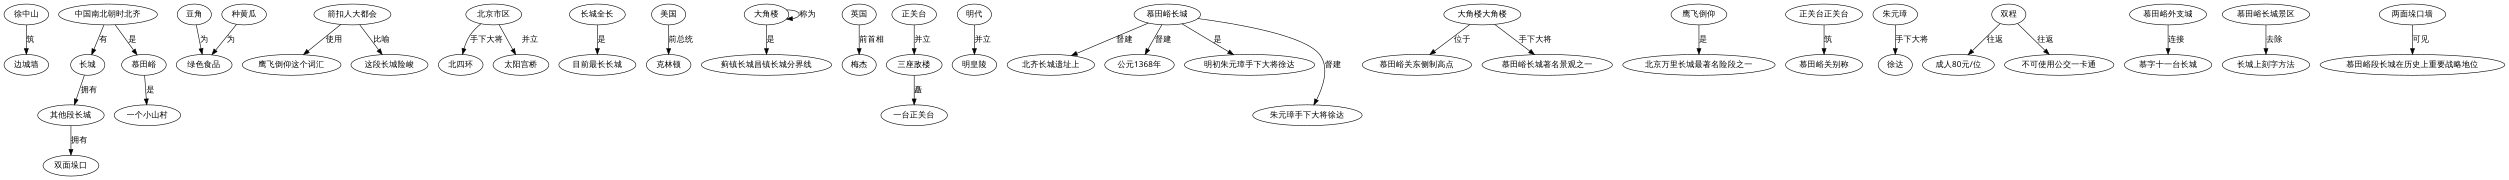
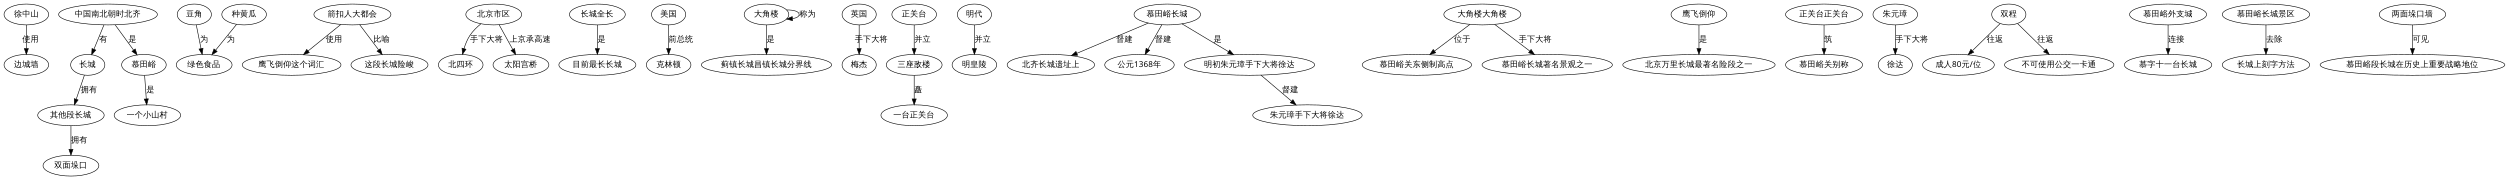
(1284, 36) -> (1276, 88)
(31, 40) -> (31, 40)
(530, 40) -> (530, 40)
(872, 40) -> (872, 40)
